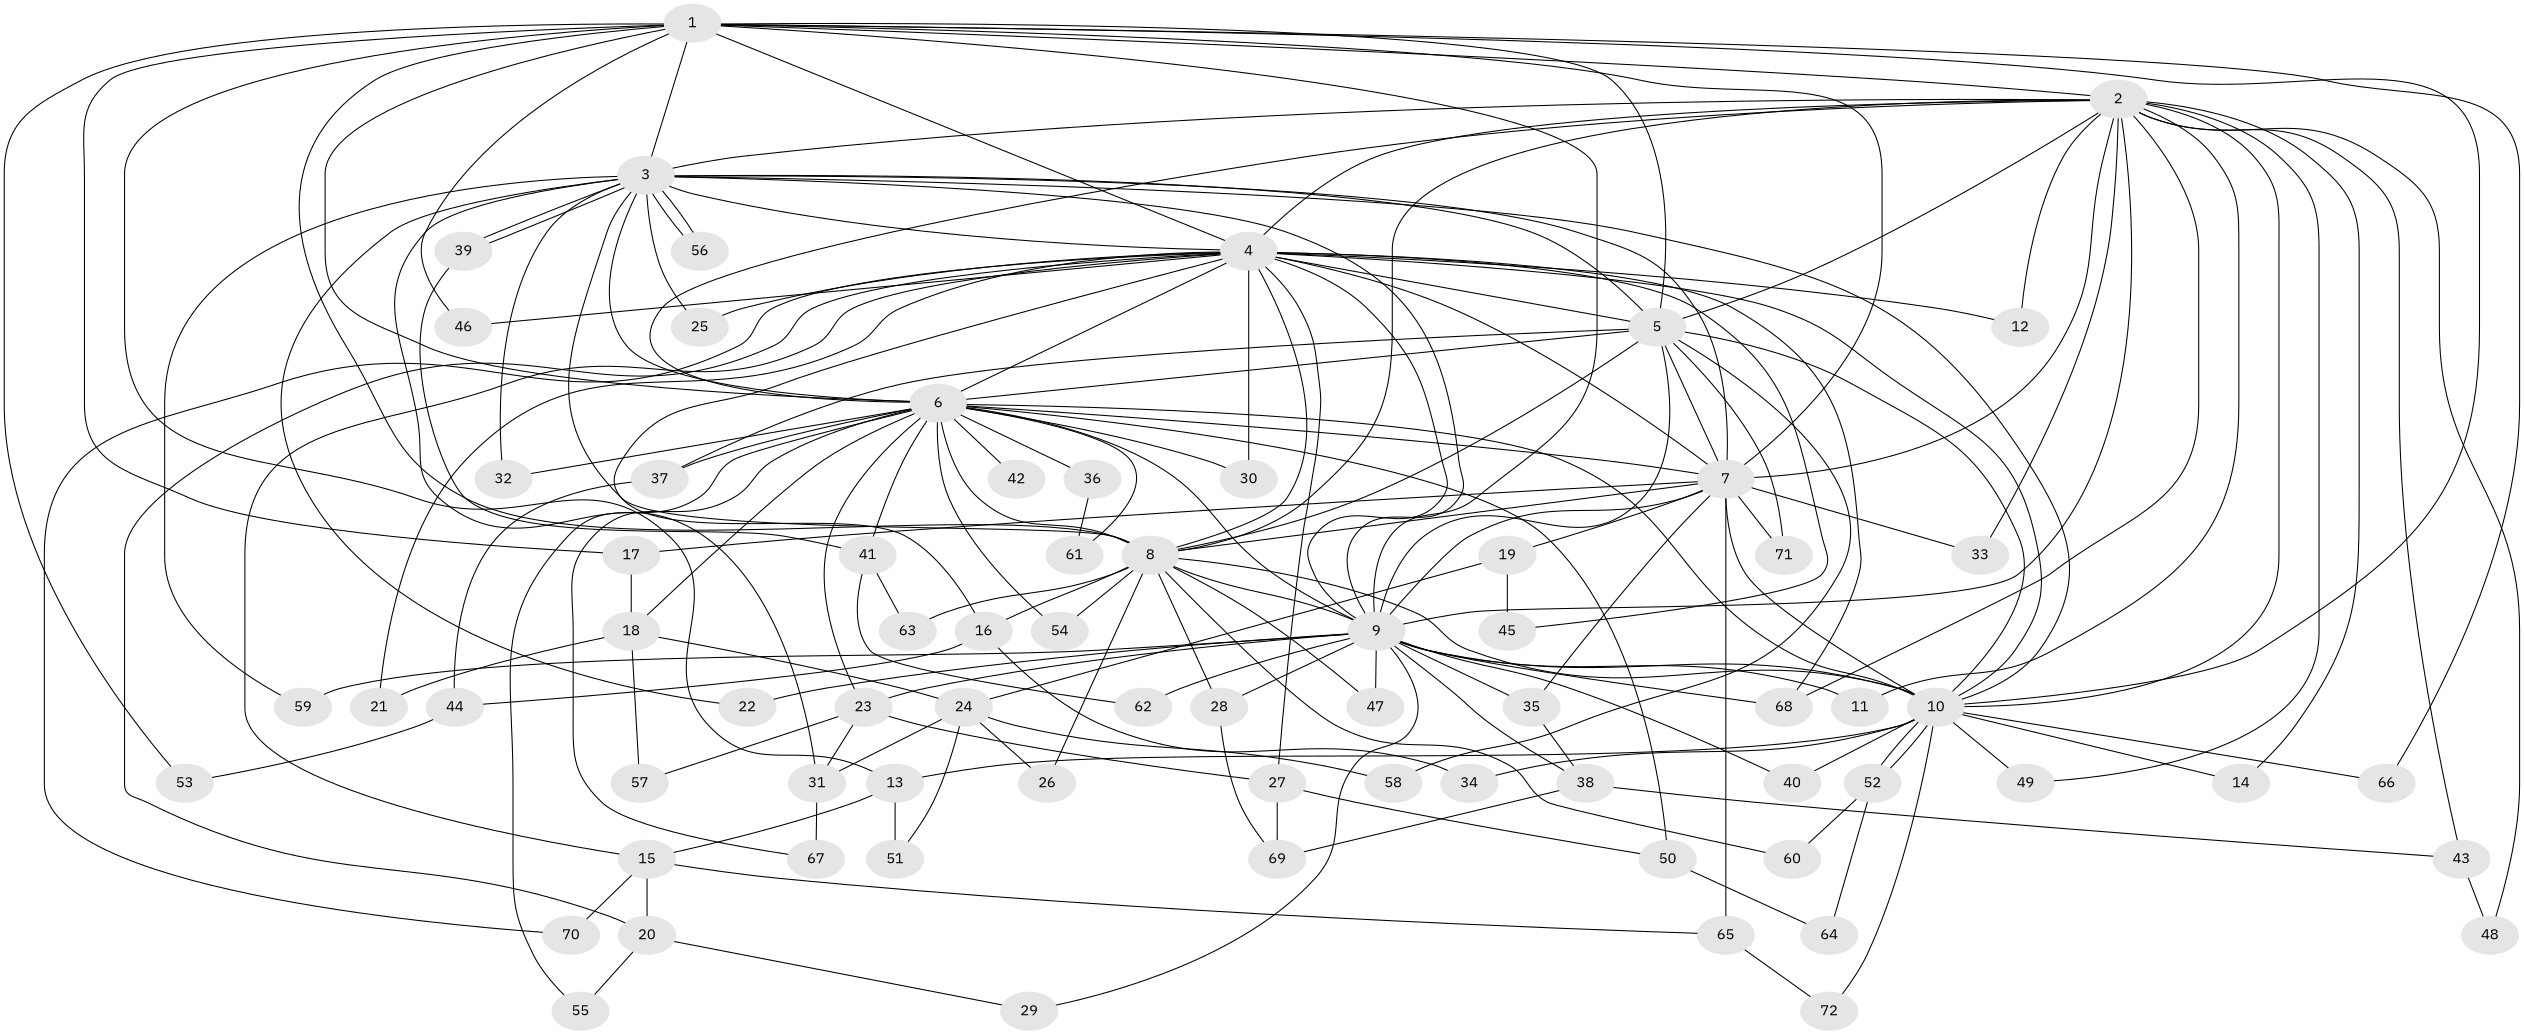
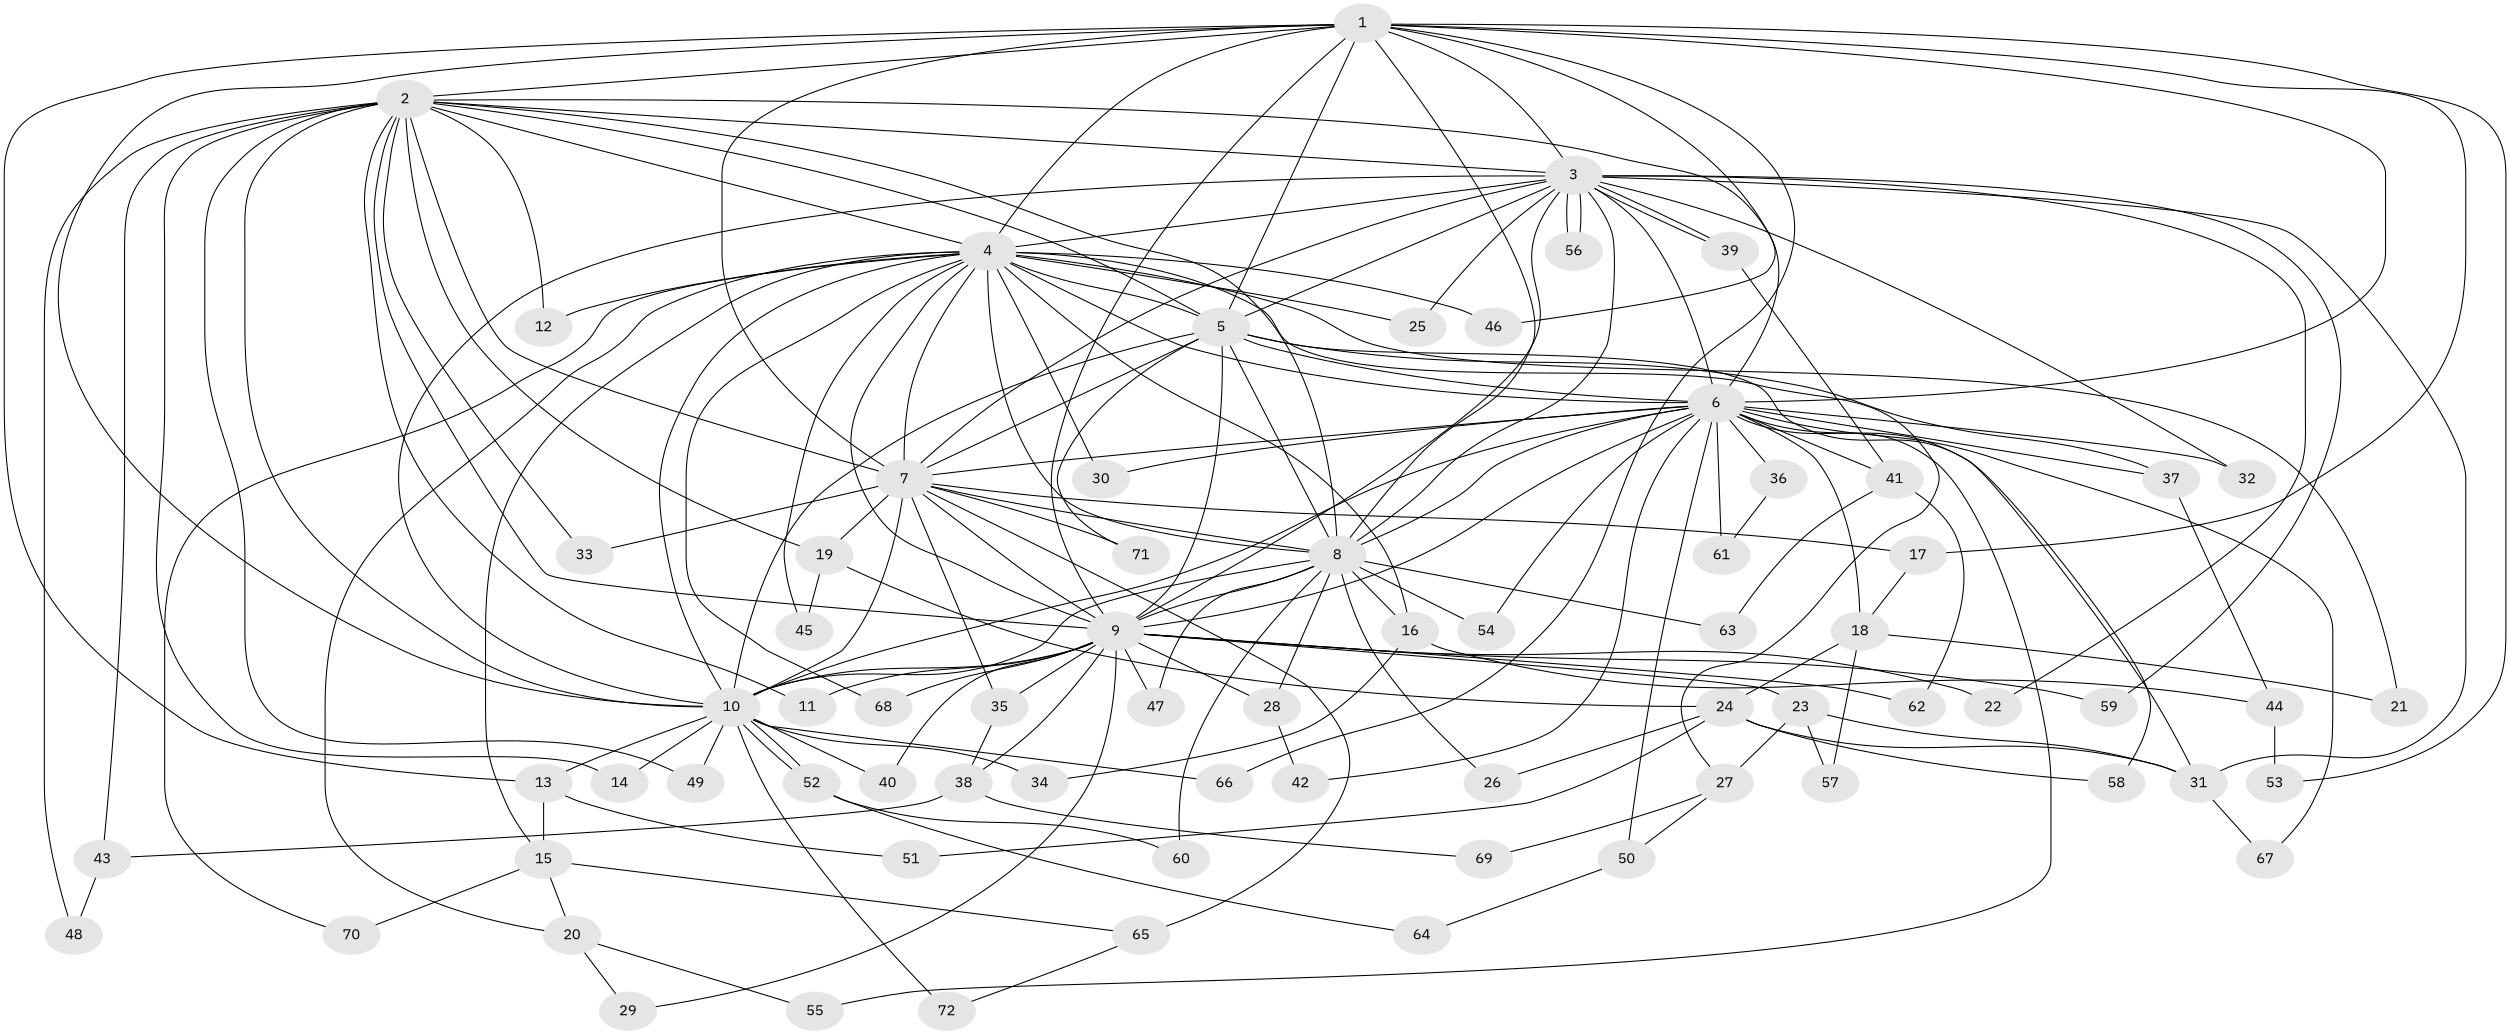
(2162, 496) -> (528, 395)
(826, 555) -> (2016, 513)
(1234, 787) -> (1286, 745)
